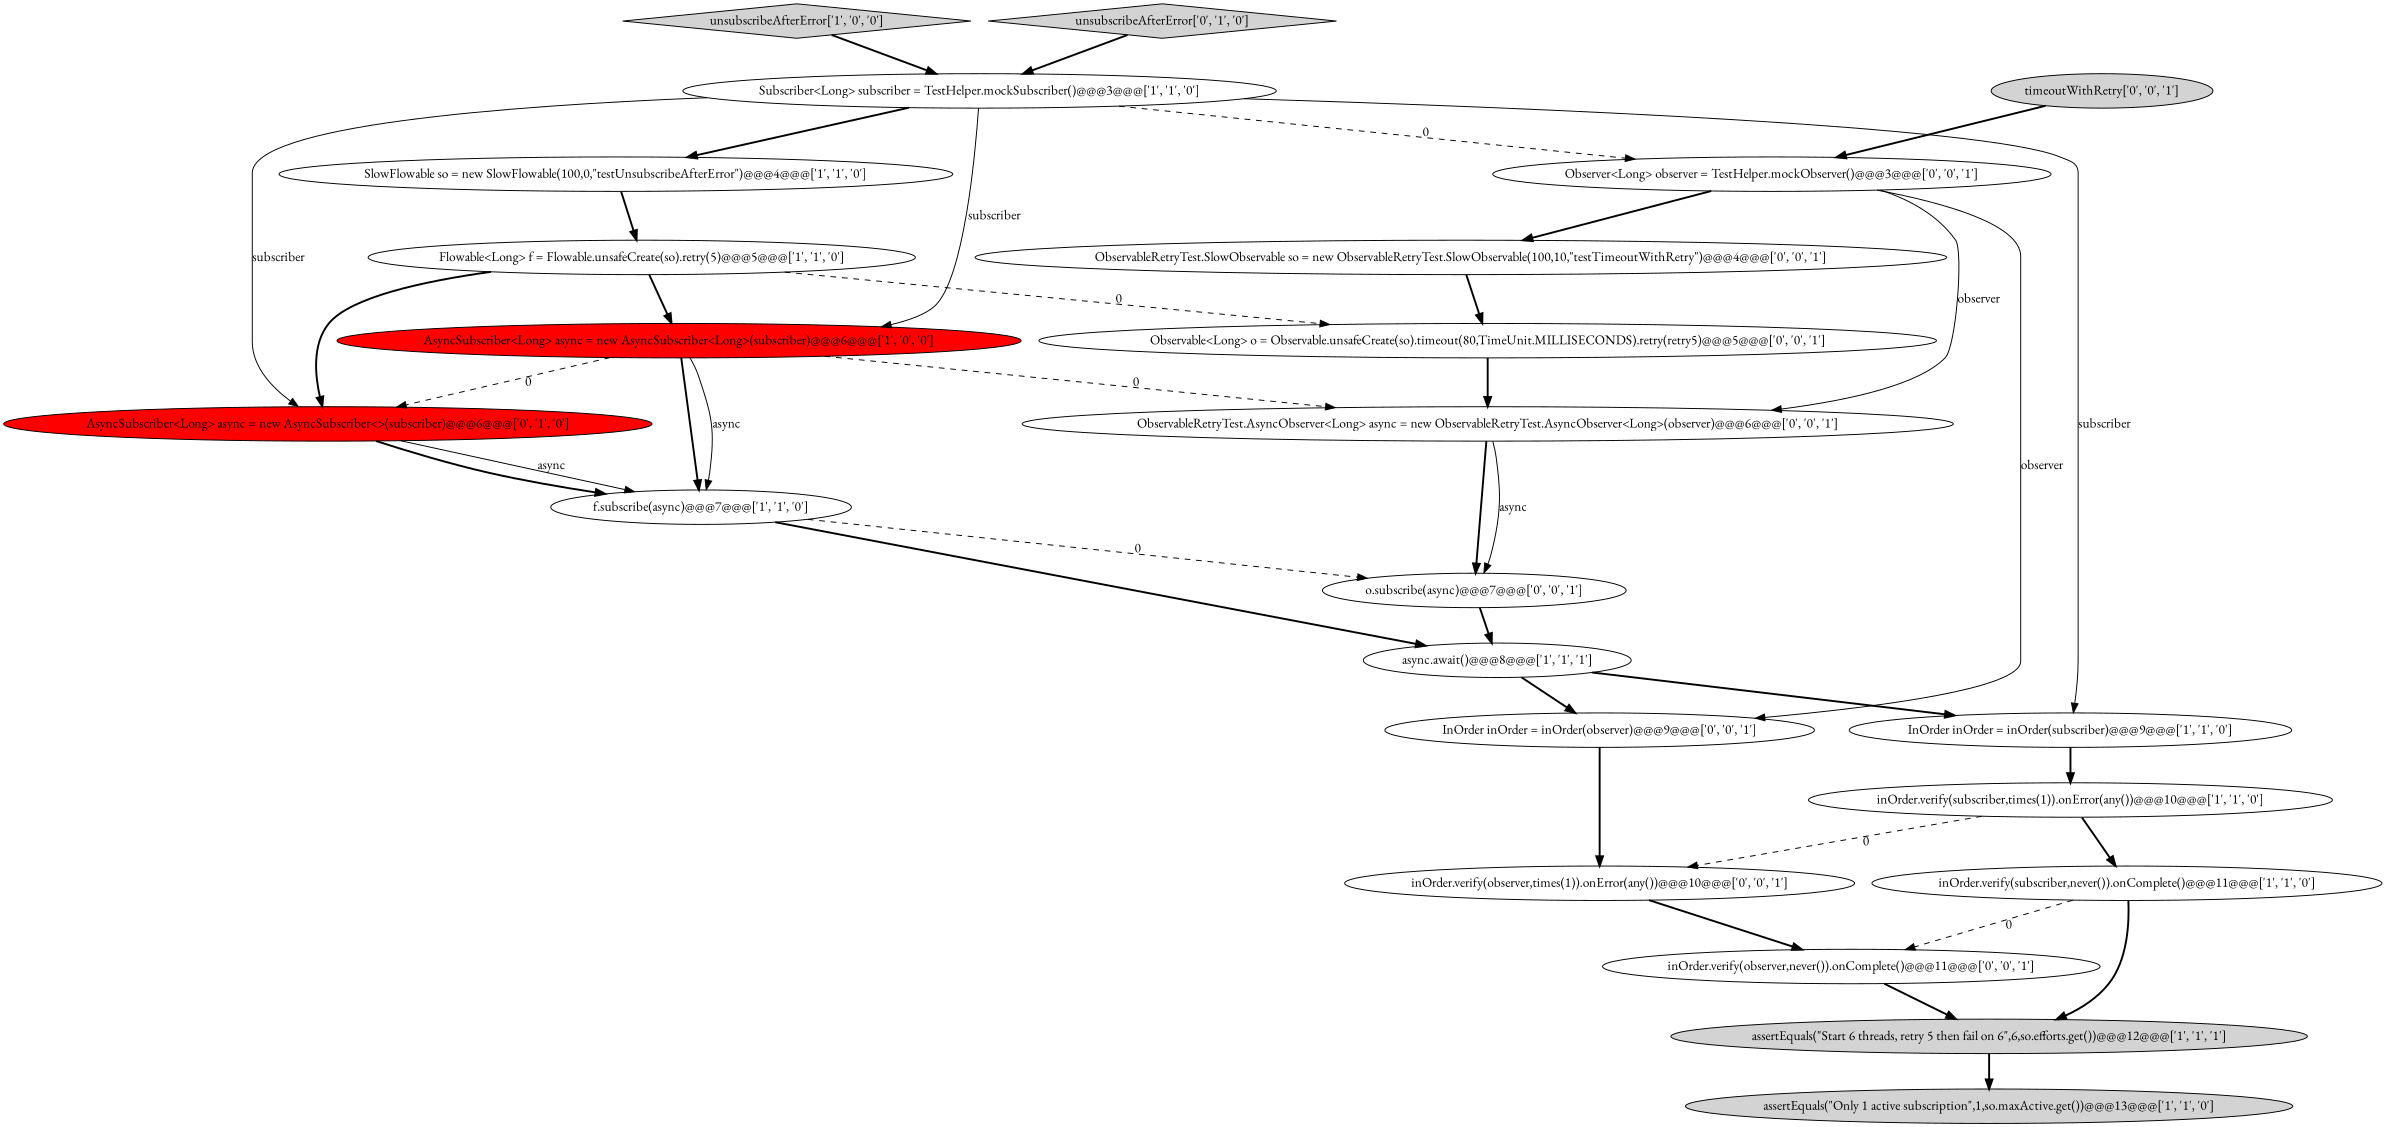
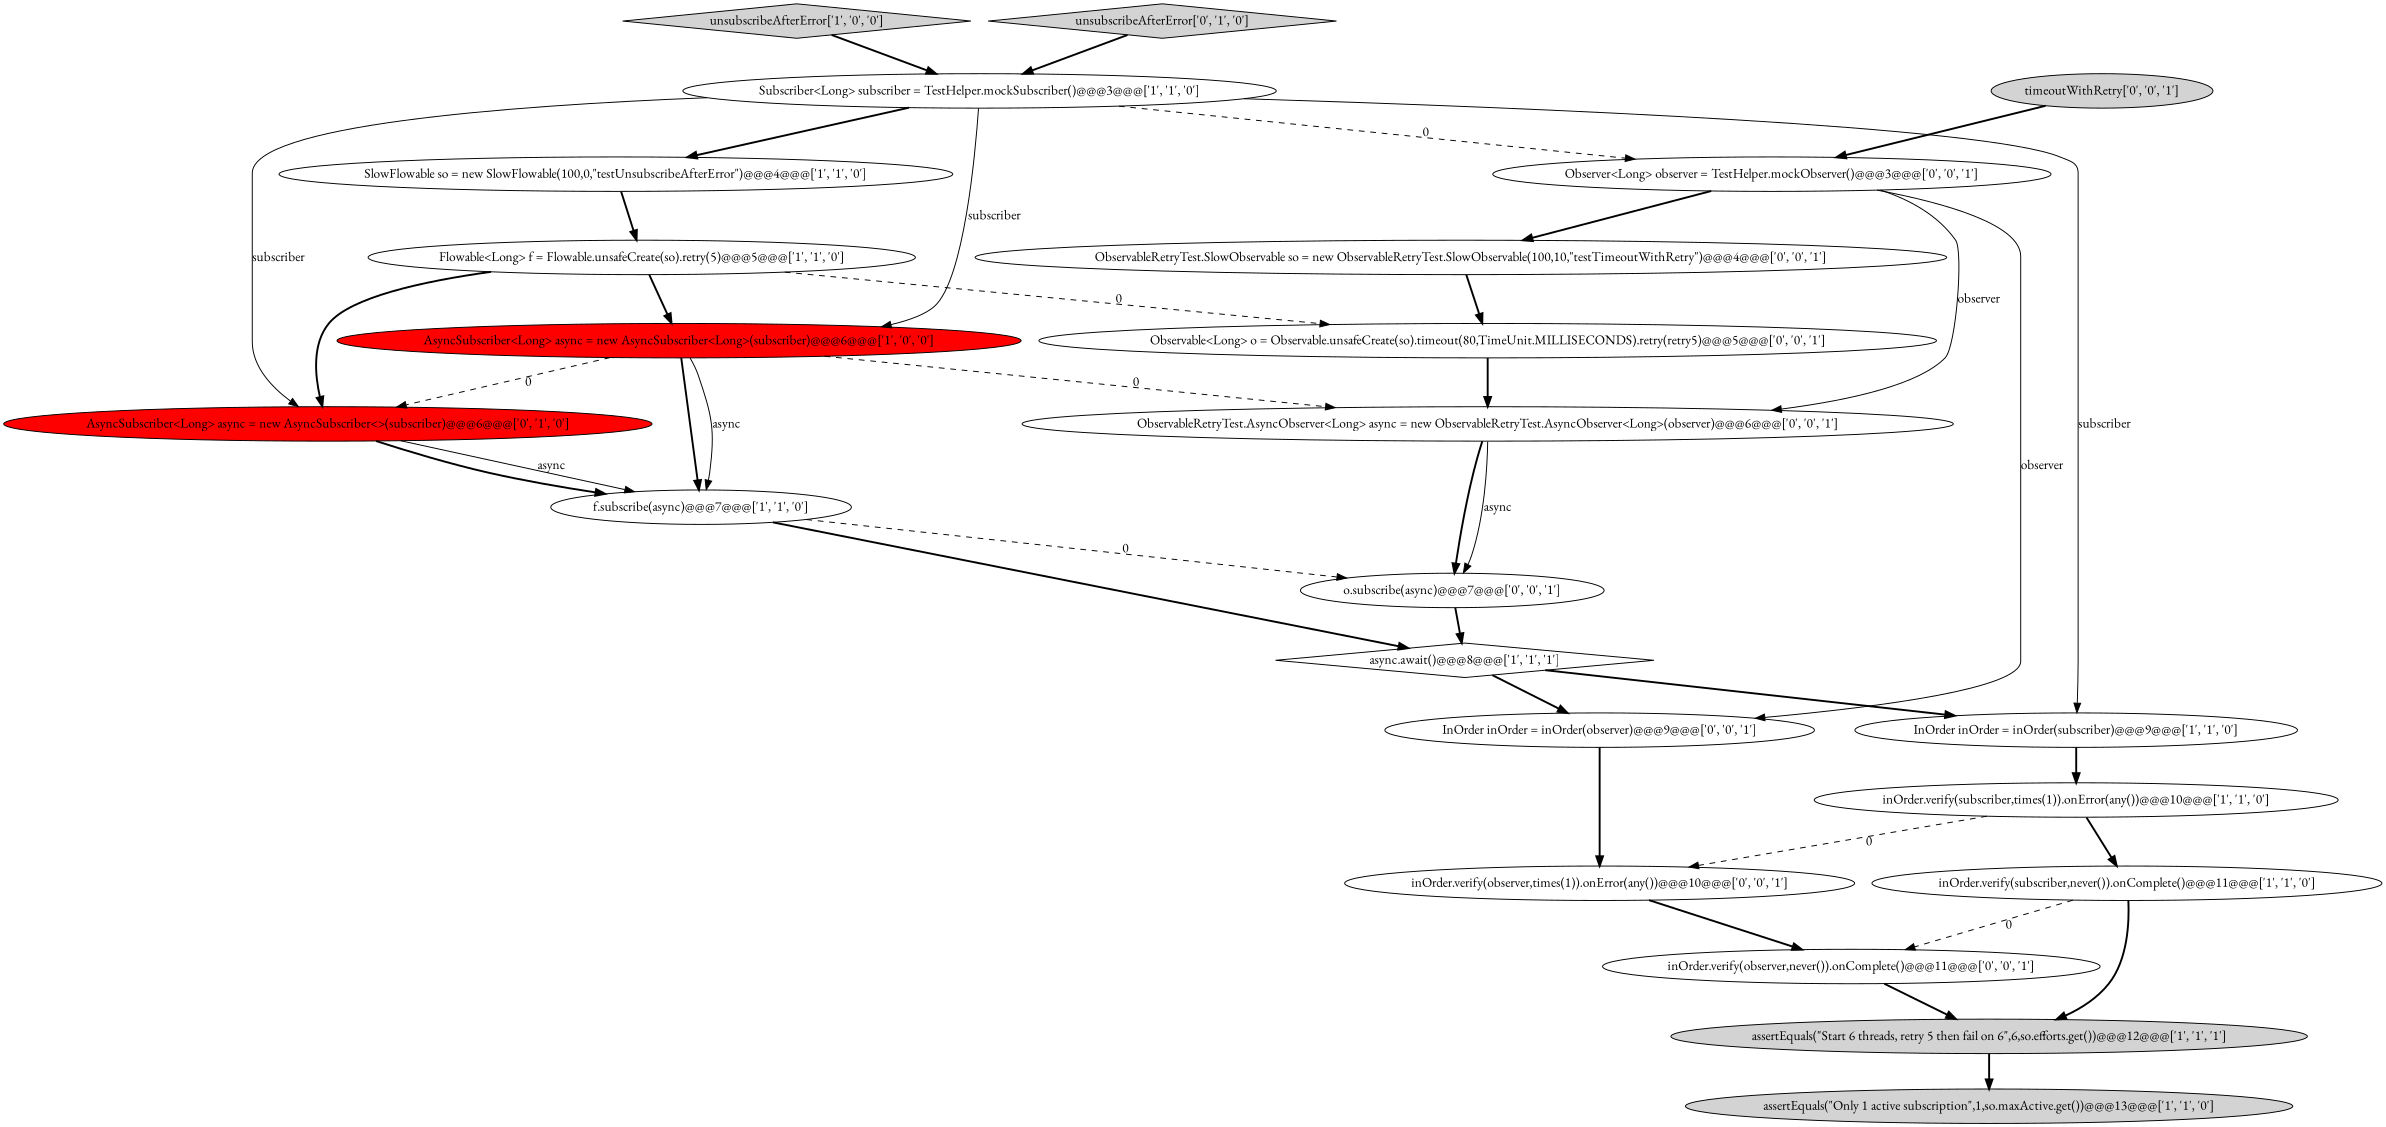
(1497, 660) -> (1465, 660)
